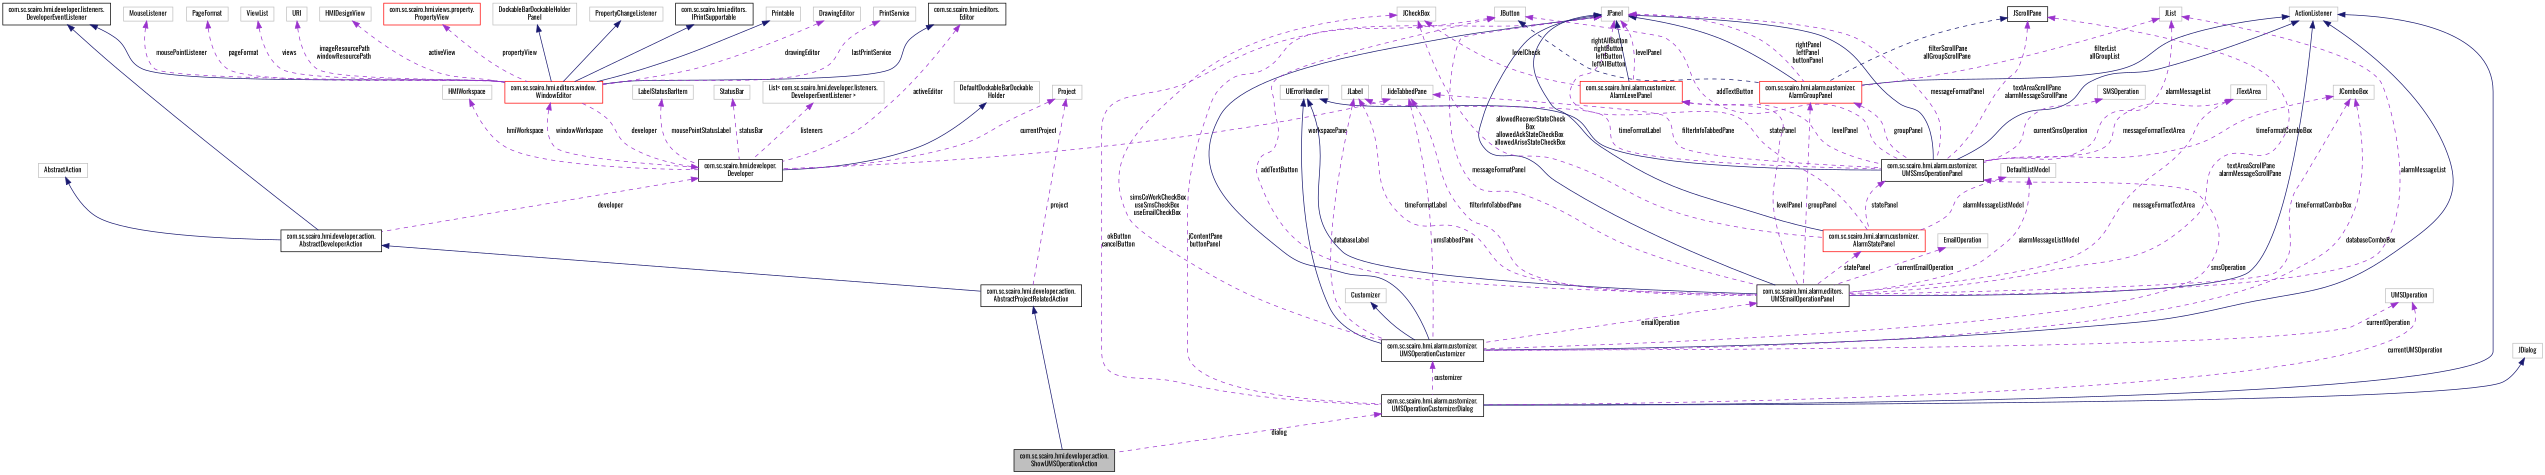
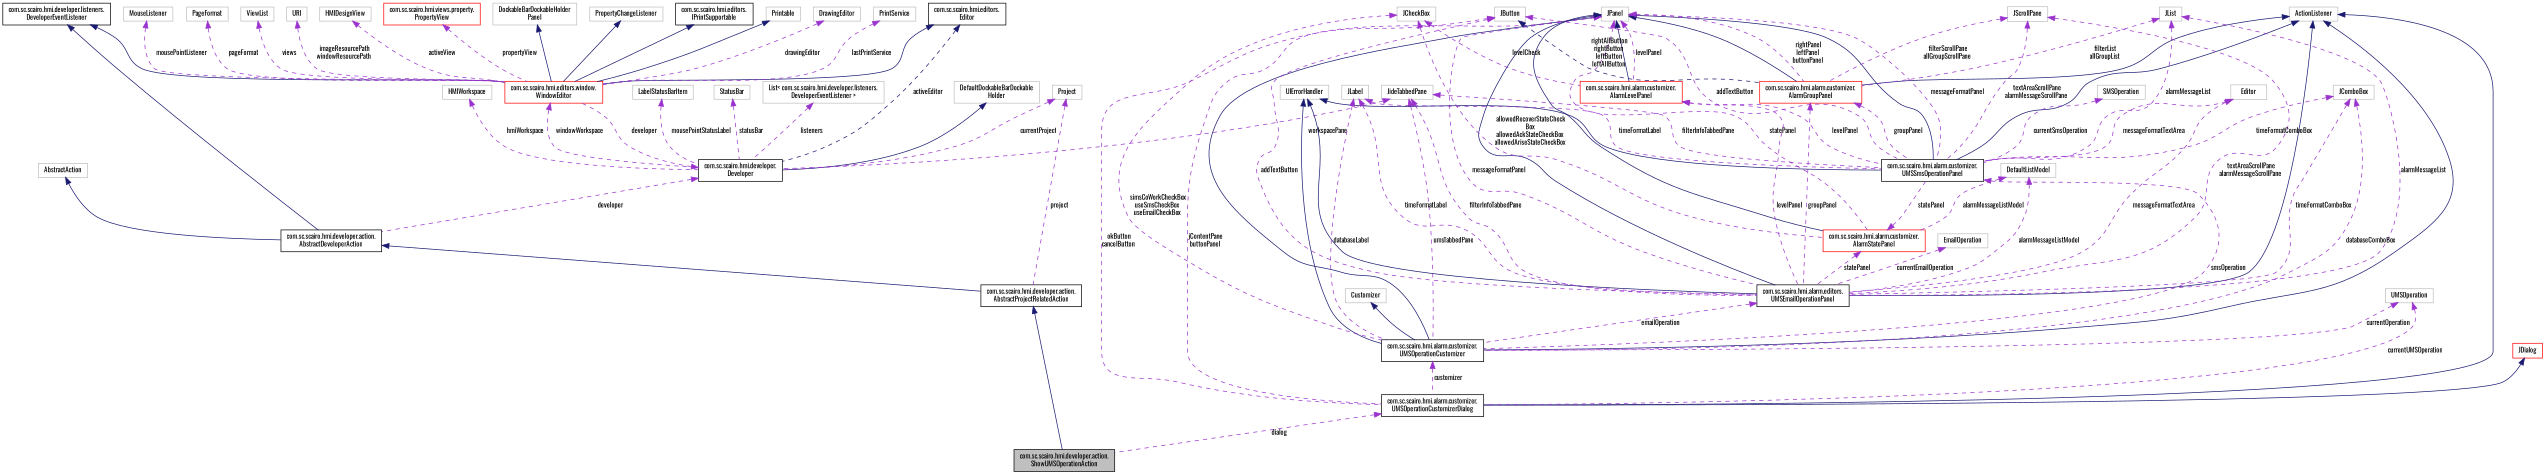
(2028, 14) -> (2028, 14)
(1911, 42) -> (1911, 42)
(2249, 92) -> (2249, 92)
(880, 112) -> (880, 112)
(1866, 206) -> (1910, 204)
(2528, 351) -> (2528, 351)
